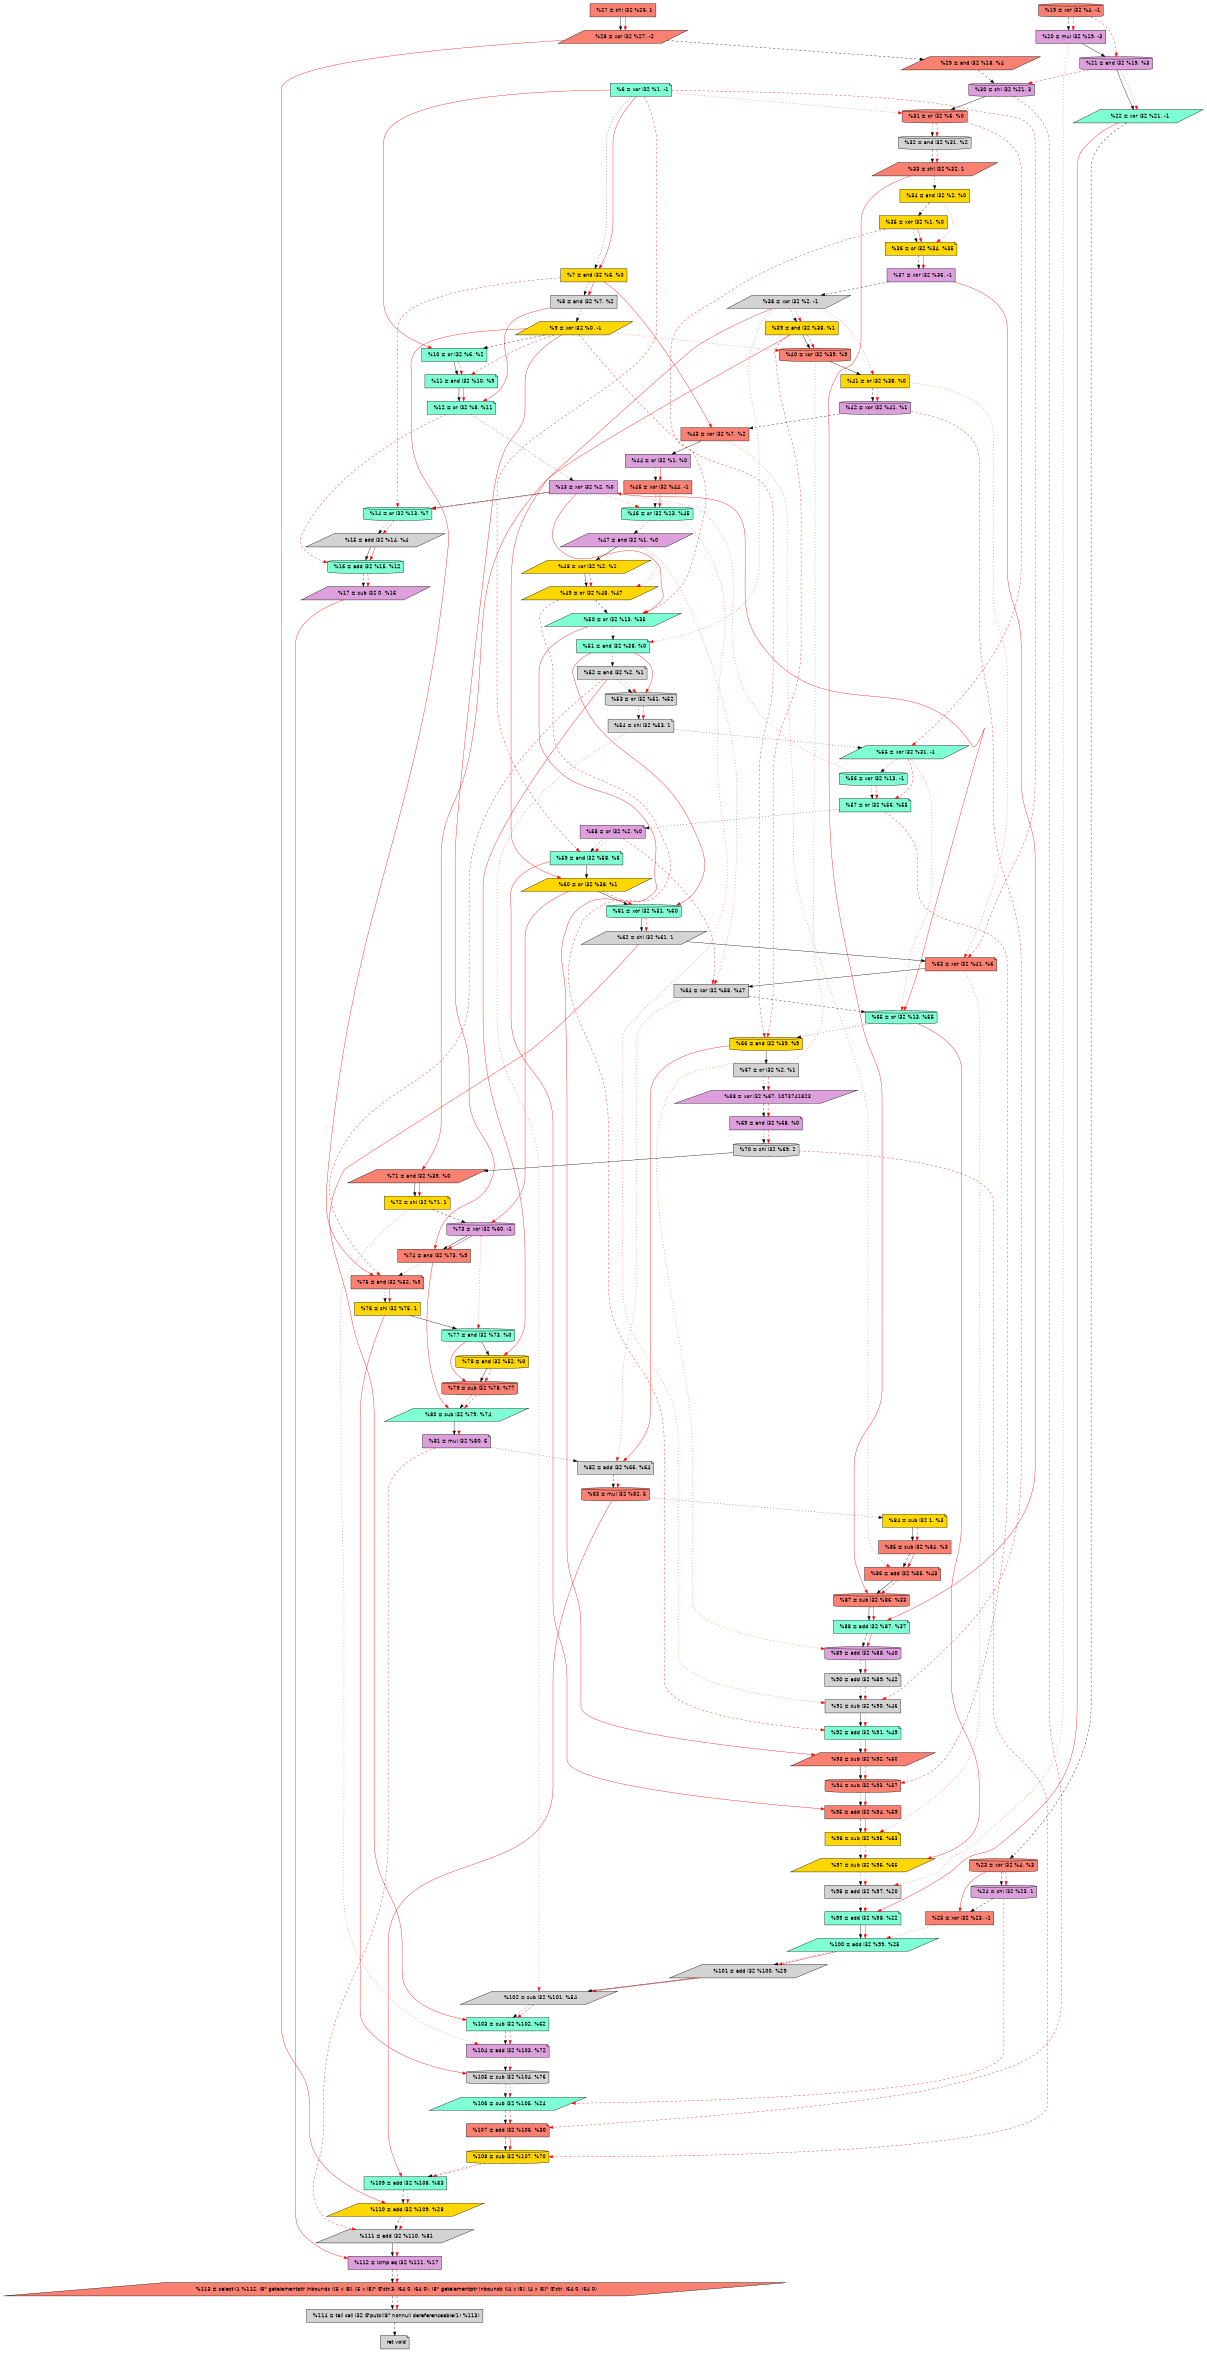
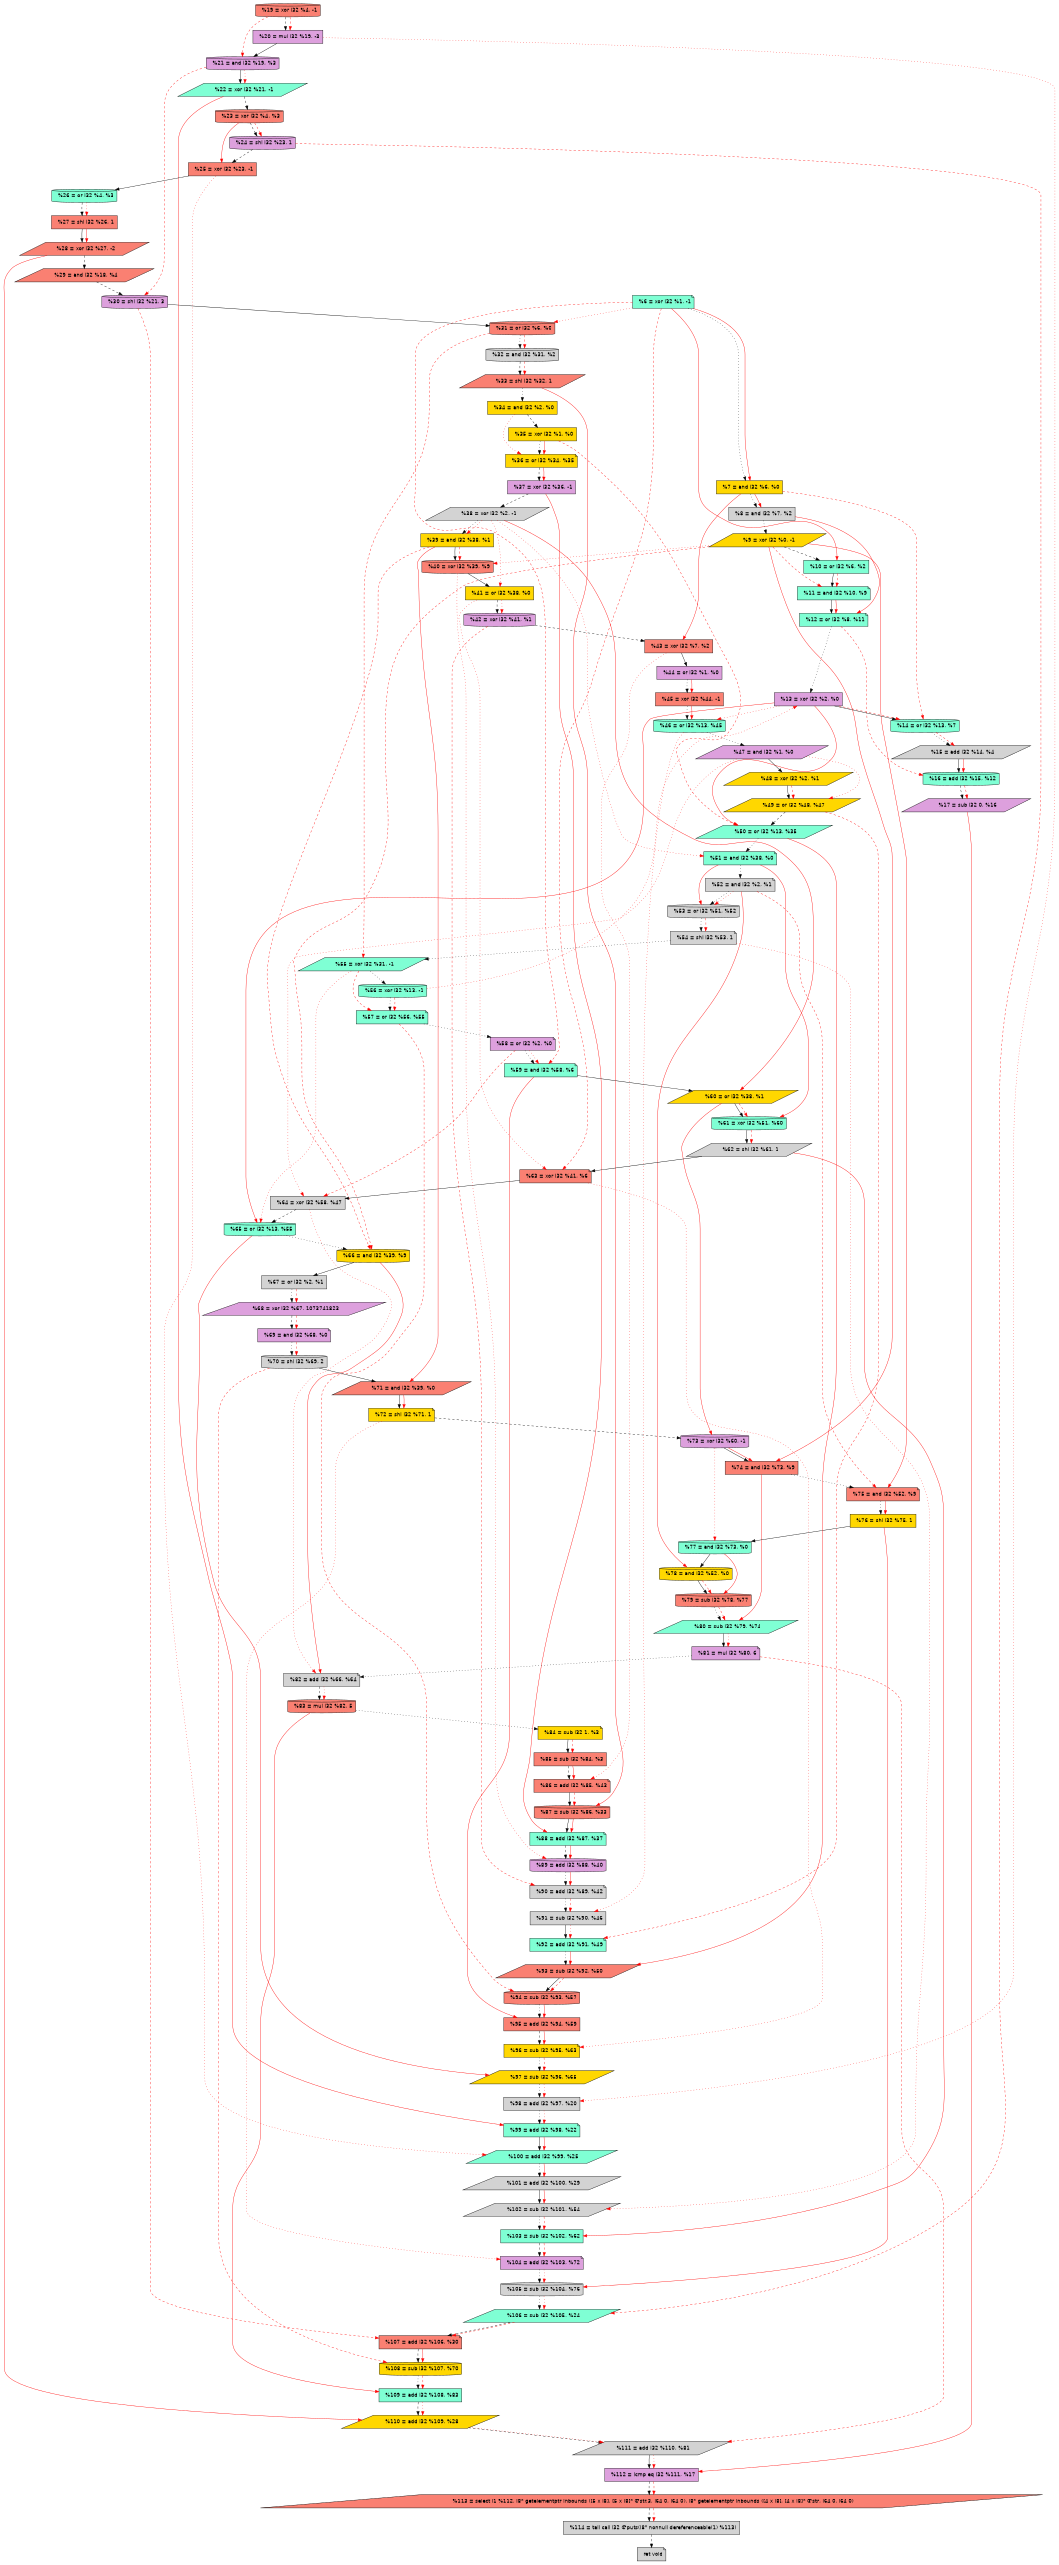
none -> (84, 196)
(1021, 1057) -> (470, 1261)
